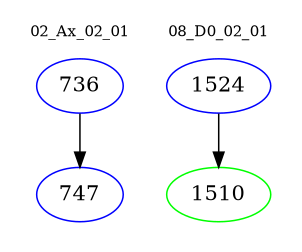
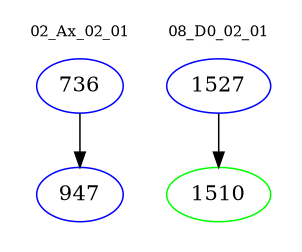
(219, 86) -> (219, 86)
(80, 195) -> (80, 195)
